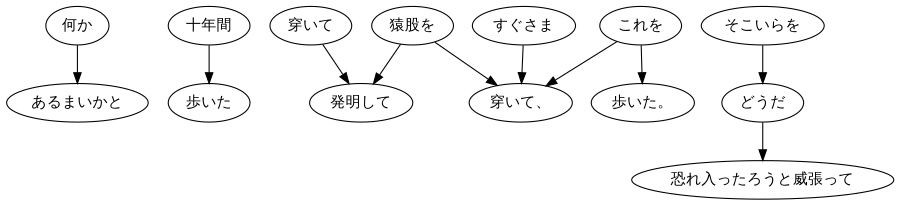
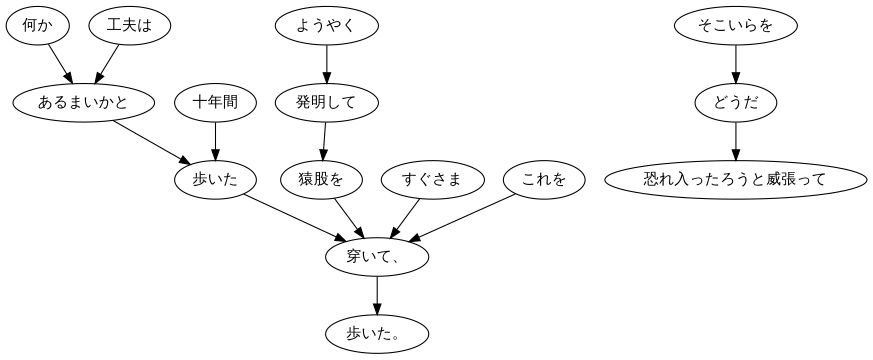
none -> (130, 26)
(311, 26) -> (327, 26)
(642, 59) -> (377, 290)
(390, 60) -> (325, 136)
none -> (147, 140)
none -> (290, 215)
